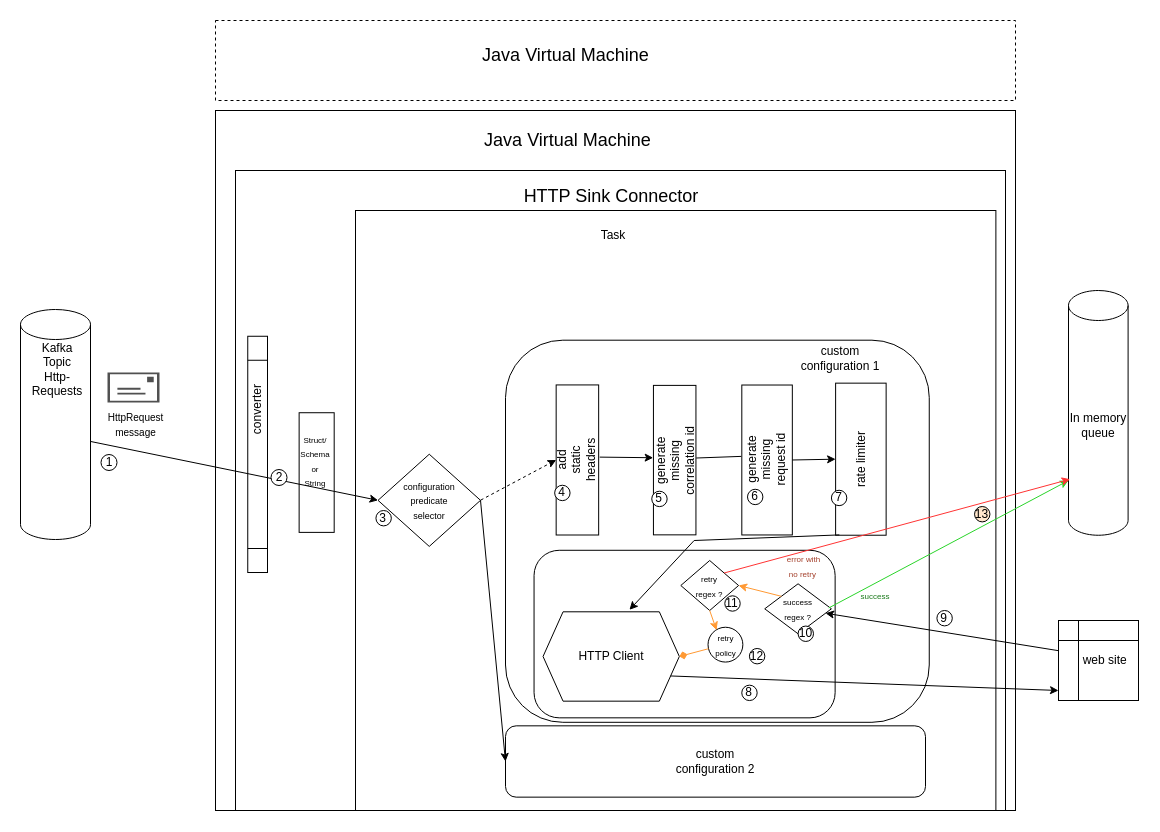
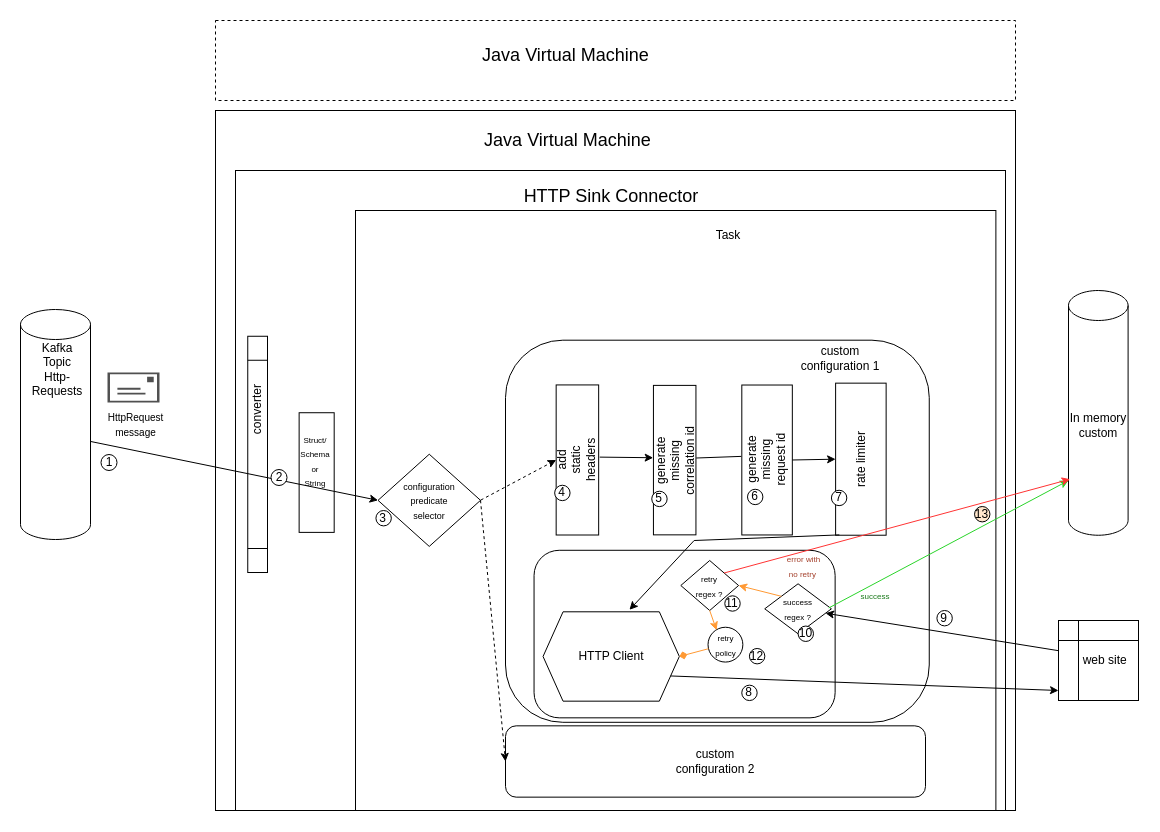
(613, 236) -> (728, 236)
(1099, 426) -> (1099, 426)
(493, 627) -> (493, 627)
